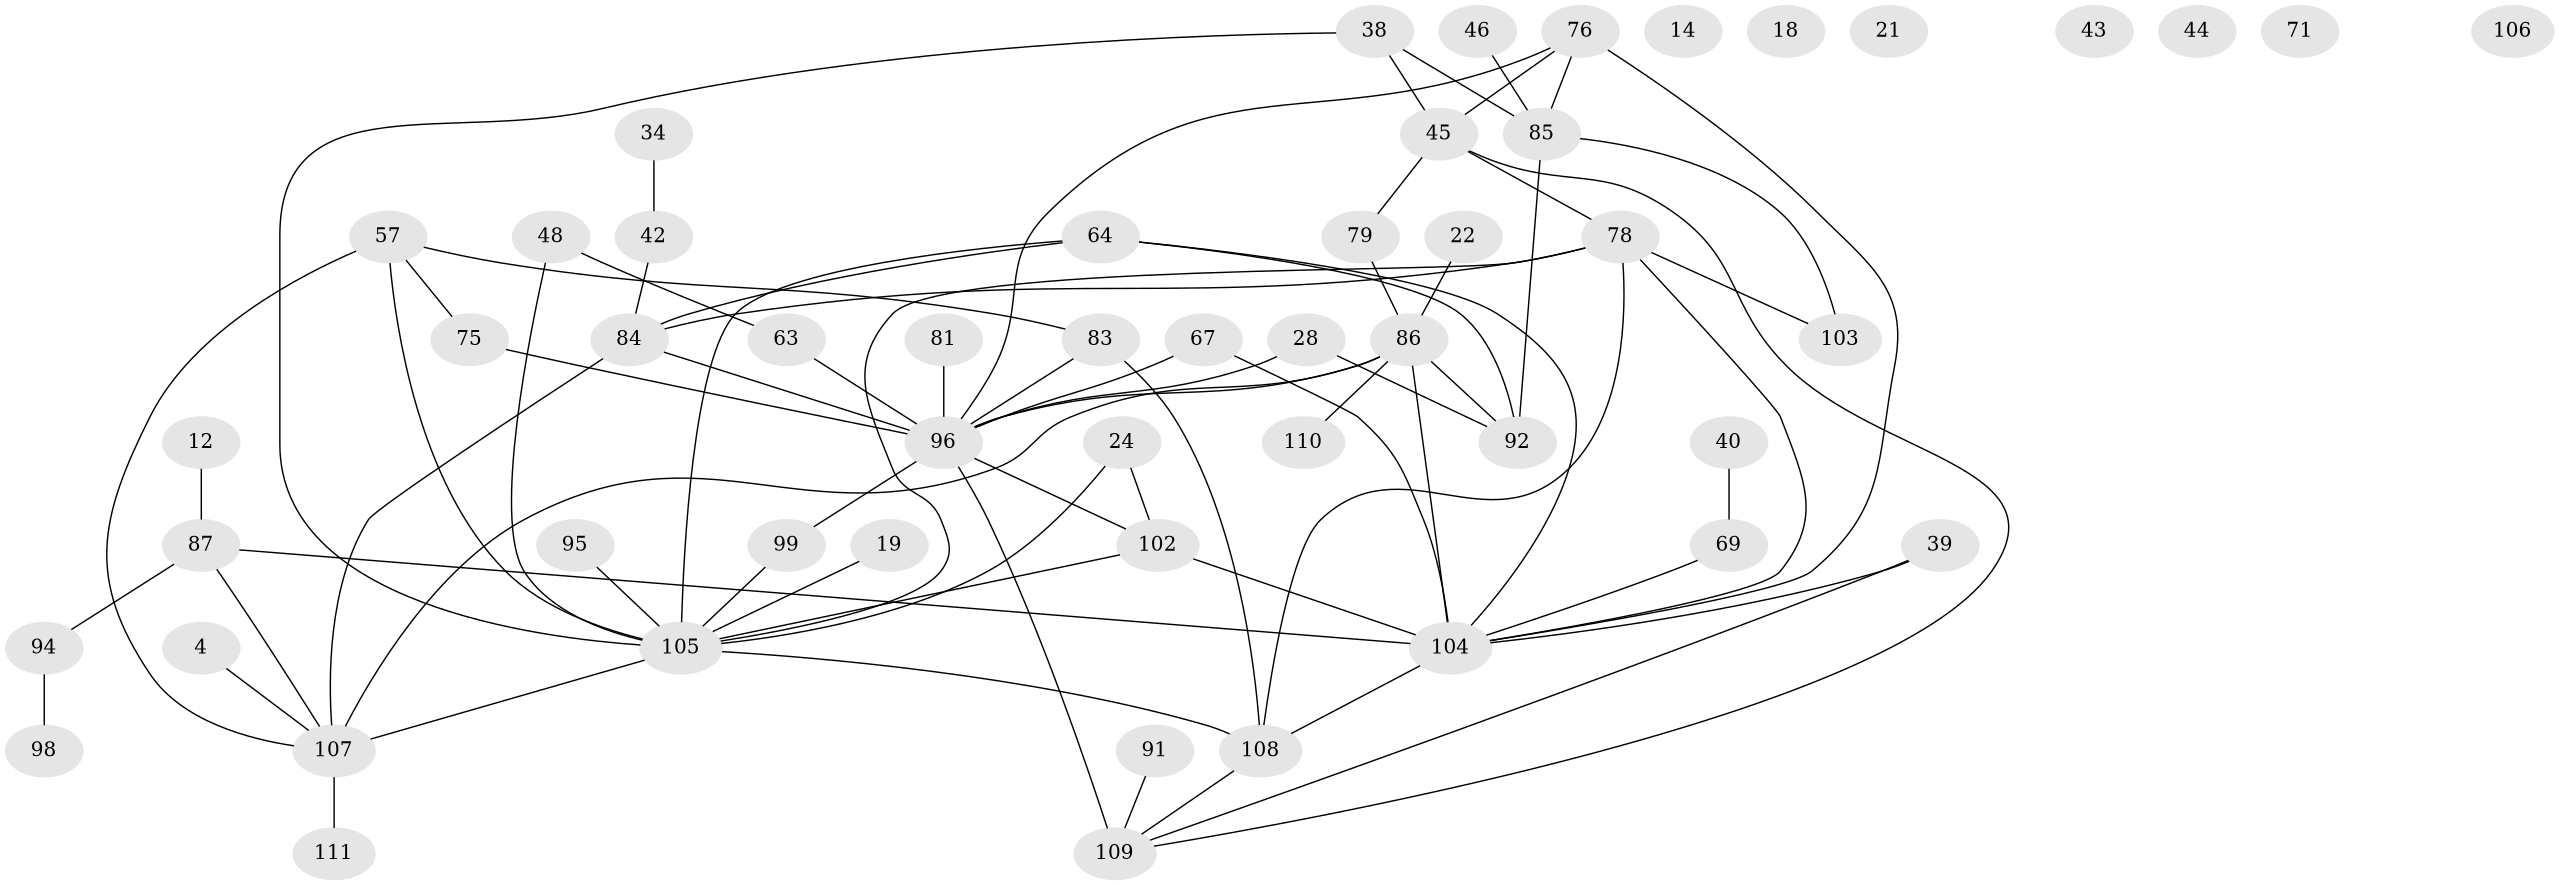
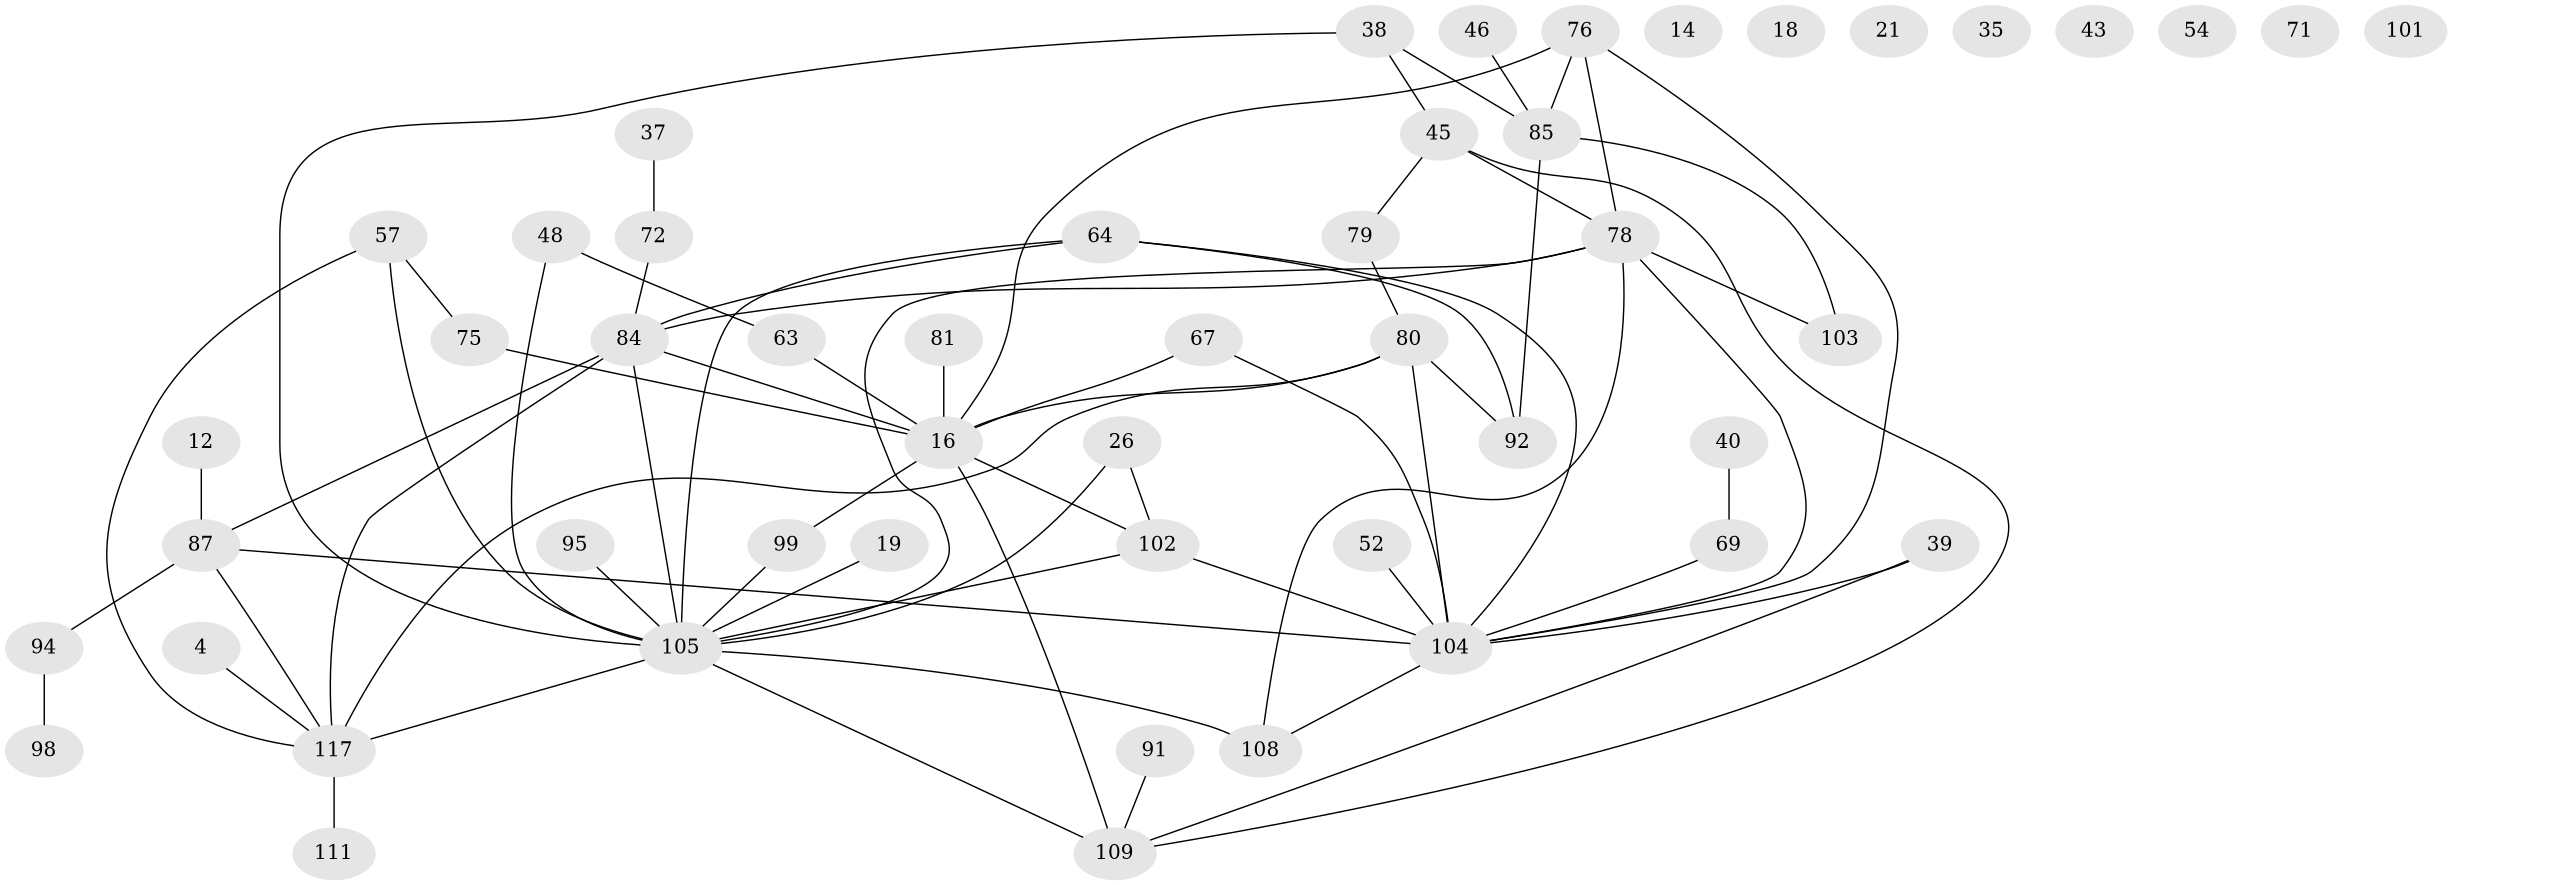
none -> (1992, 31)
(2197, 31) -> (2197, 31)
none -> (2406, 31)
(2513, 31) -> none
(1519, 77) -> (1600, 130)
(654, 134) -> (654, 134)
(654, 237) -> (654, 237)
(1463, 237) -> none
(1101, 340) -> none
(1306, 340) -> none
(1409, 340) -> (1409, 340)
none -> (415, 443)
(944, 443) -> (944, 443)
(1122, 443) -> (1122, 443)
(1304, 443) -> none
none -> (655, 494)
none -> (1372, 545)
(334, 751) -> (334, 751)
(1188, 802) -> (898, 751)
